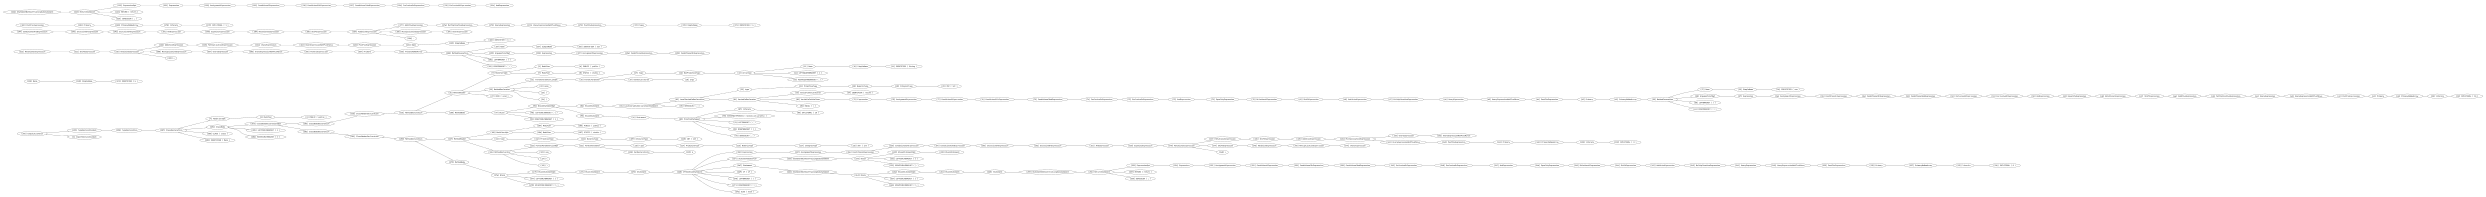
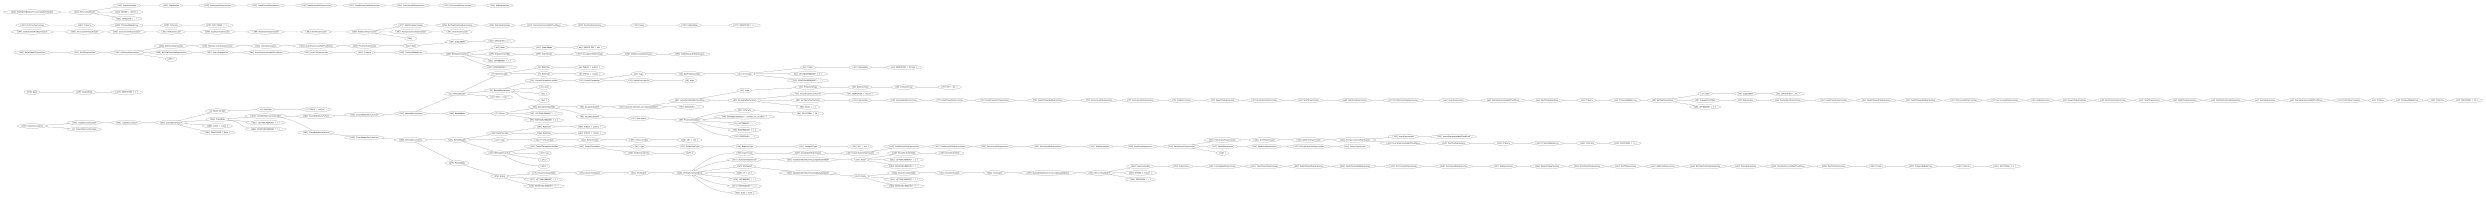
(1705, 109) -> none
